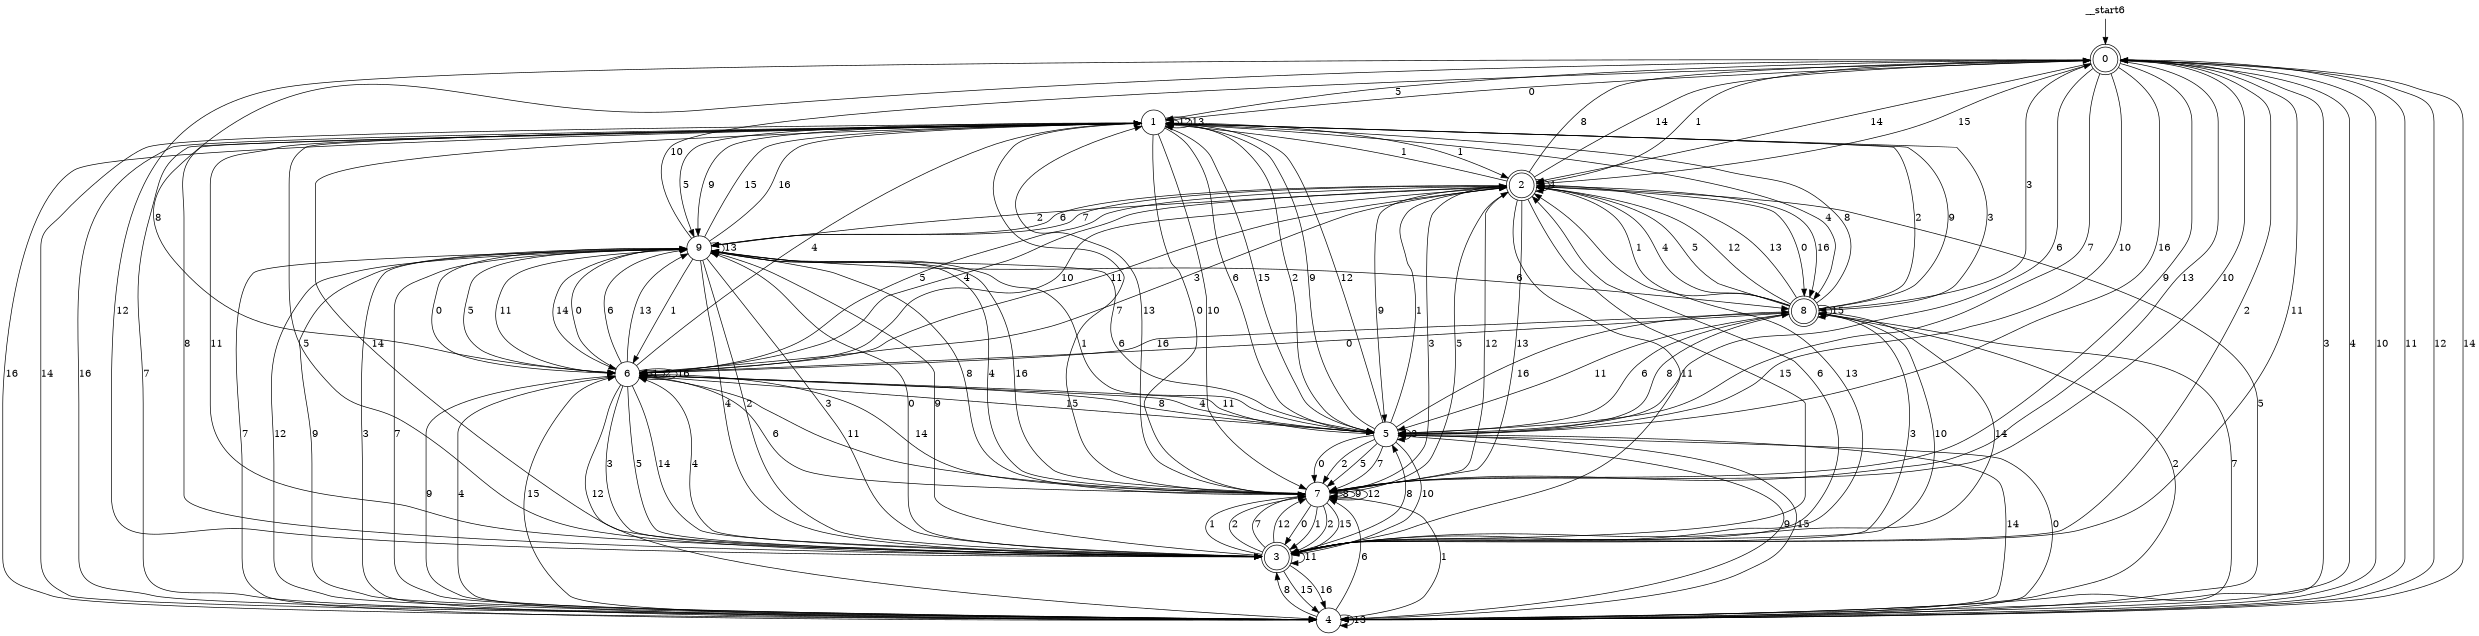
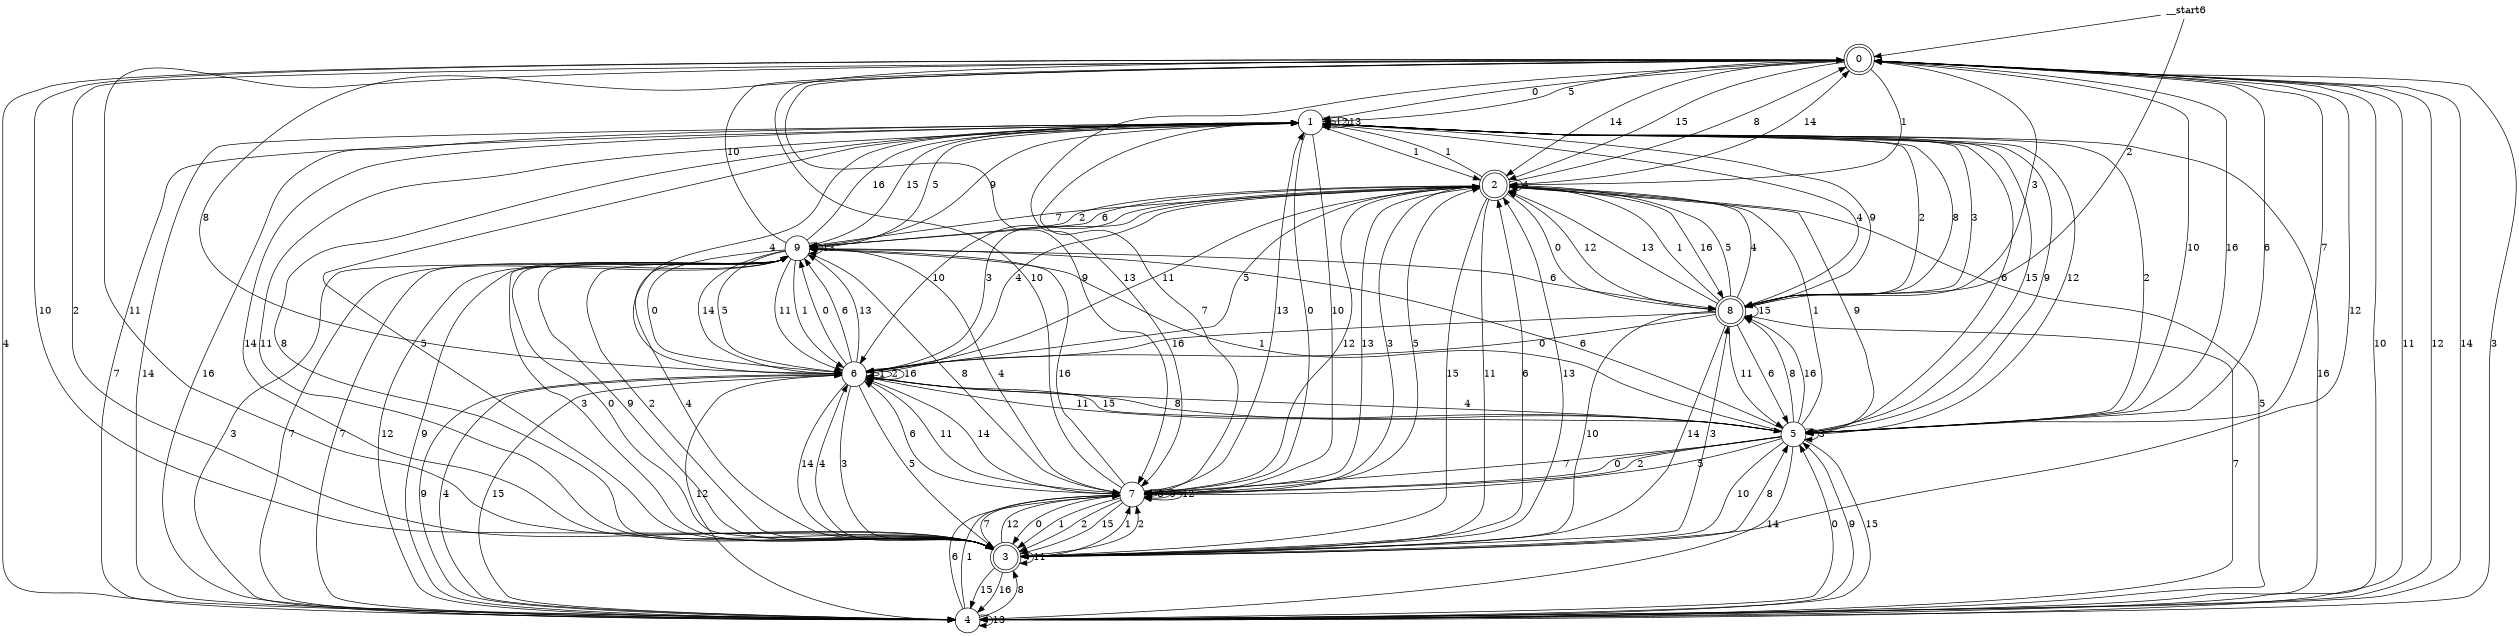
none -> (35, 137)
(2054, 592) -> (2042, 248)
